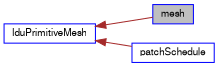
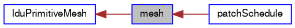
(119, 44) -> (196, 14)
